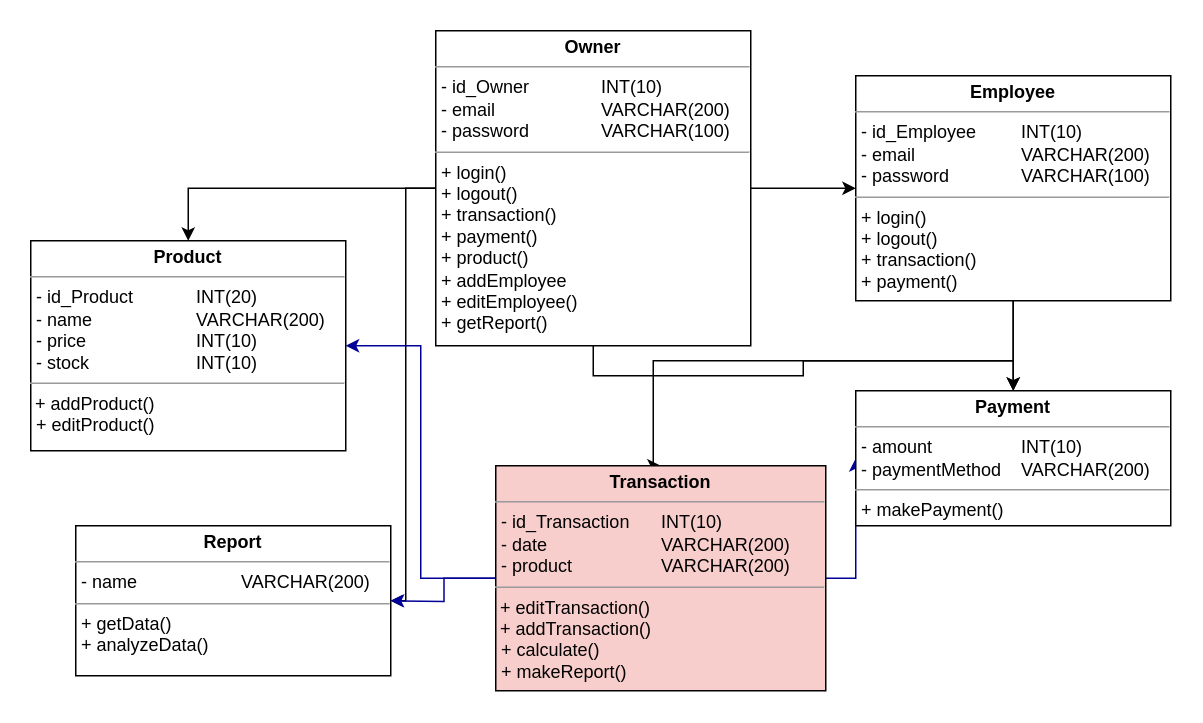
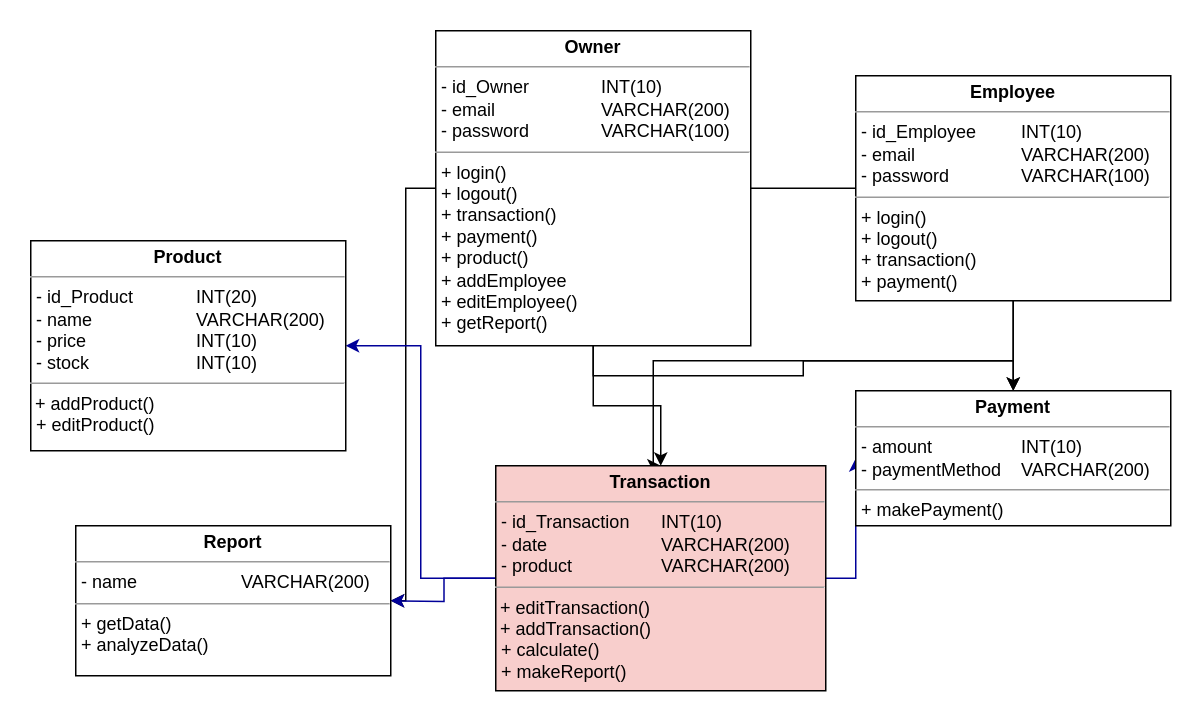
(274, 188) -> (638, 406)
(844, 188) -> (848, 188)
(406, 190) -> (406, 190)
